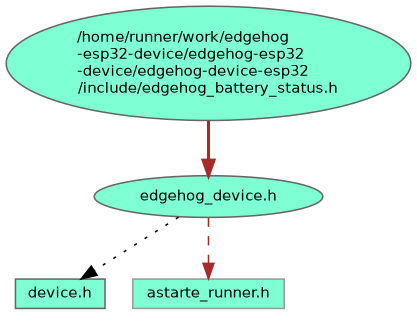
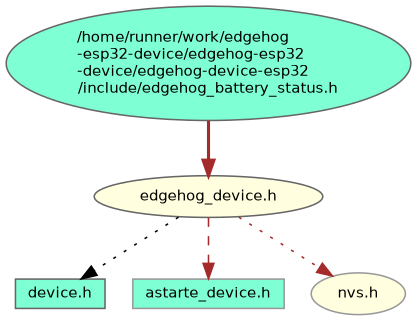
(208, 197) -> (208, 197)
(208, 294) -> (208, 294)
none -> (358, 294)
